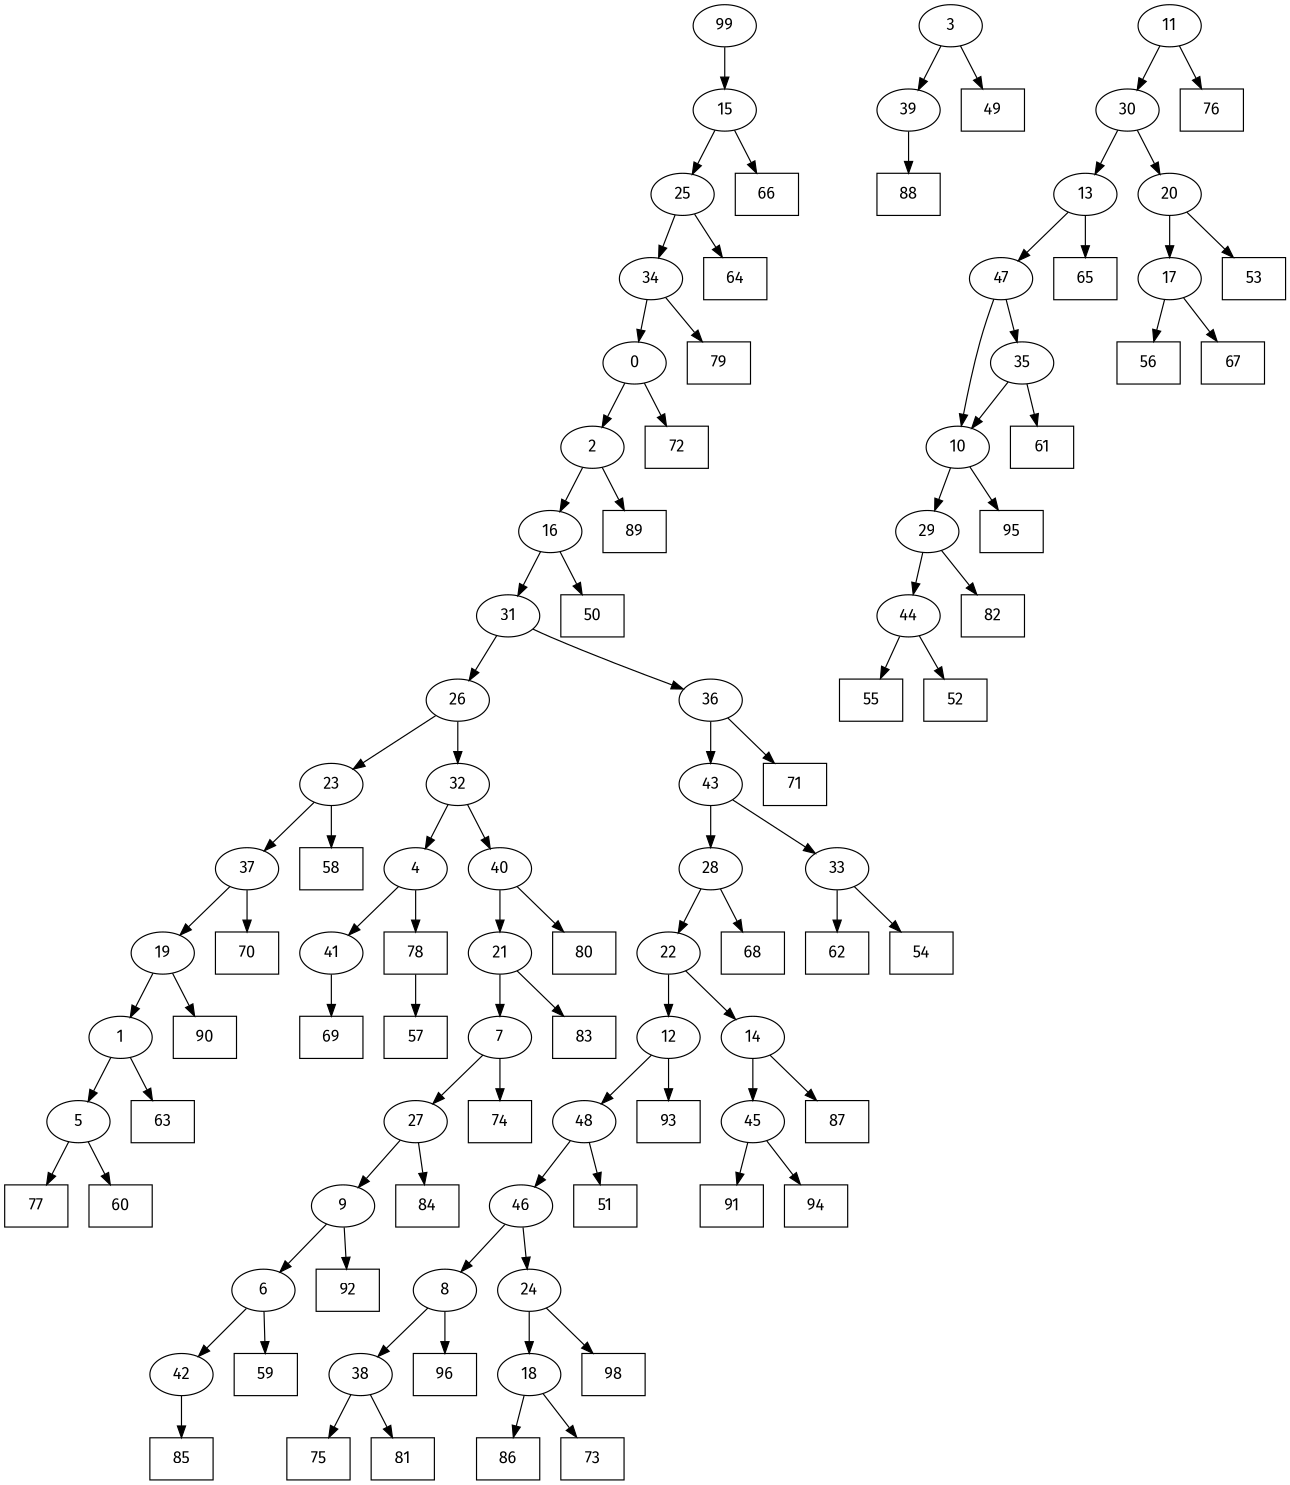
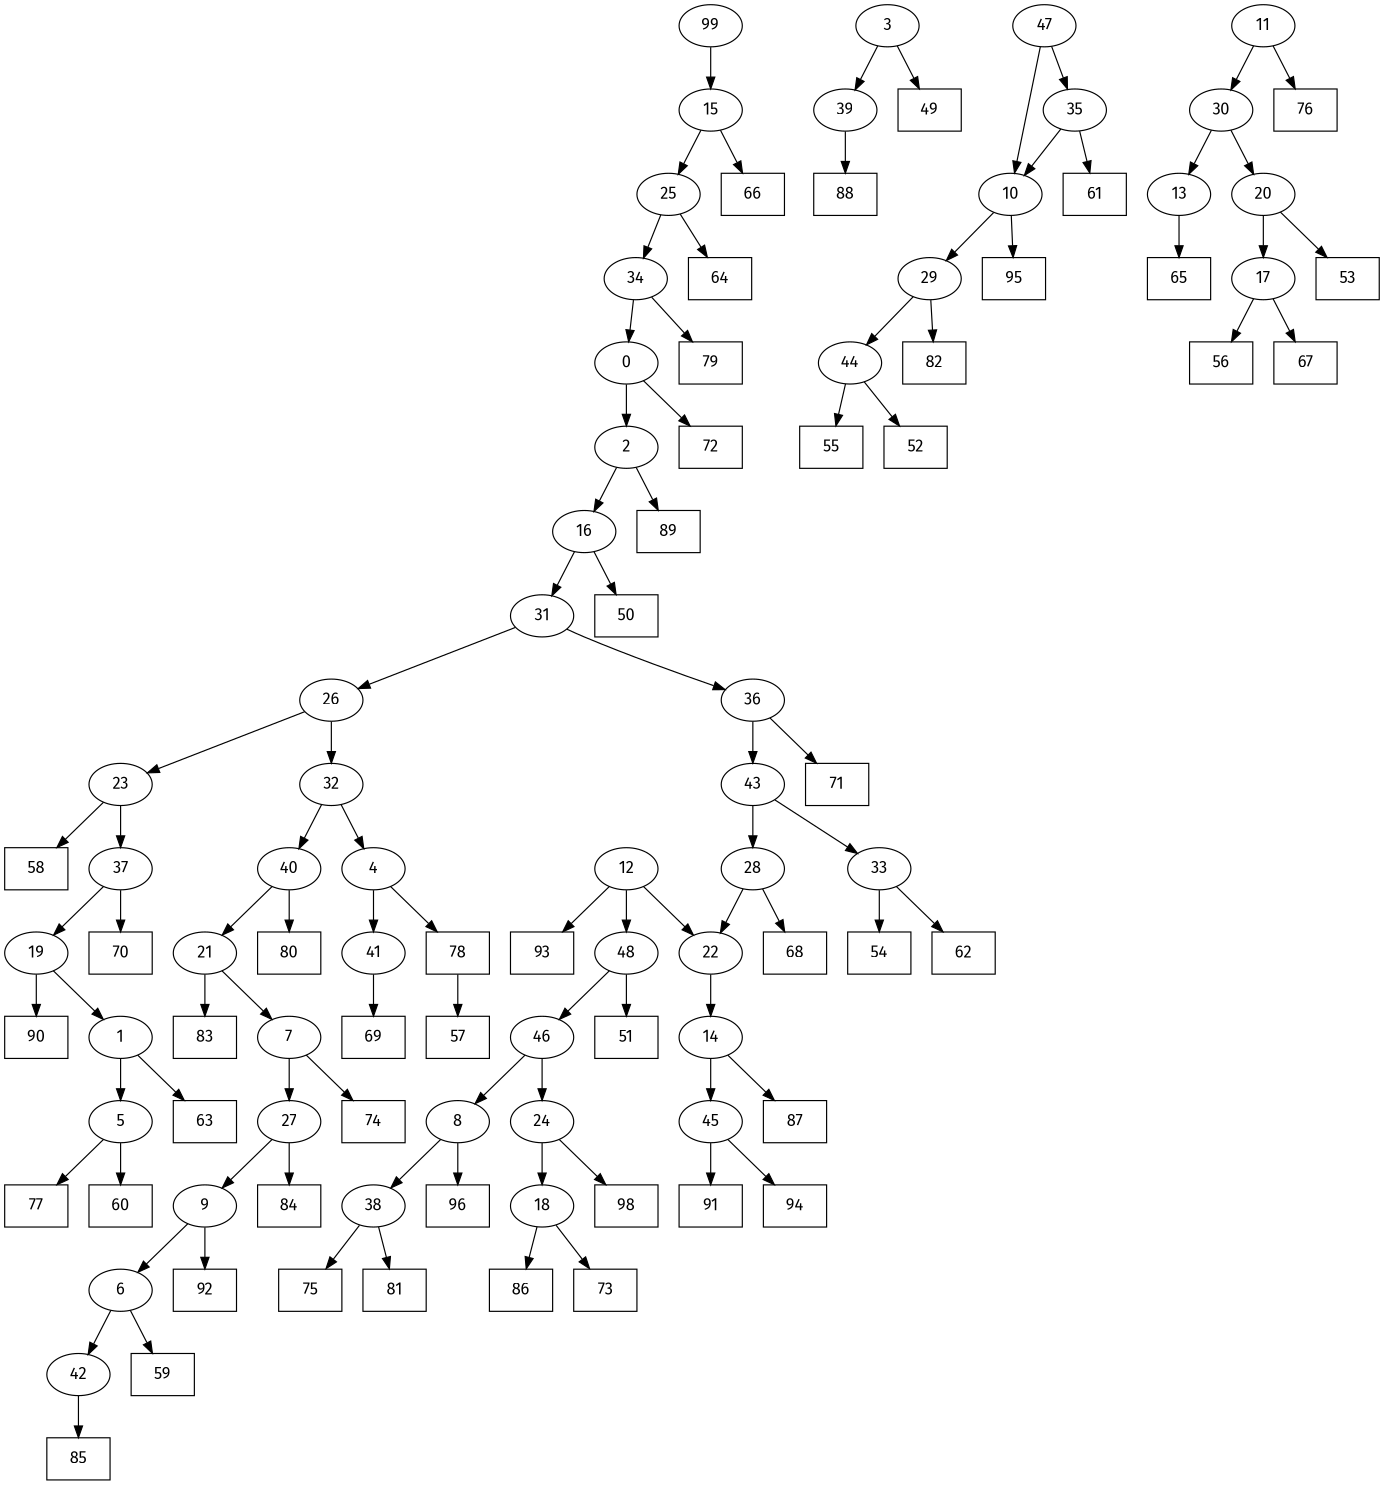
(1048, 232) -> none
(669, 989) -> (664, 907)
